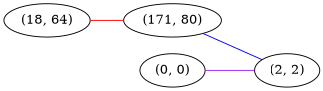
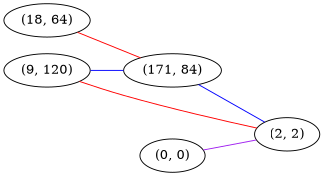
(173, 20) -> (173, 70)
none -> (47, 70)
